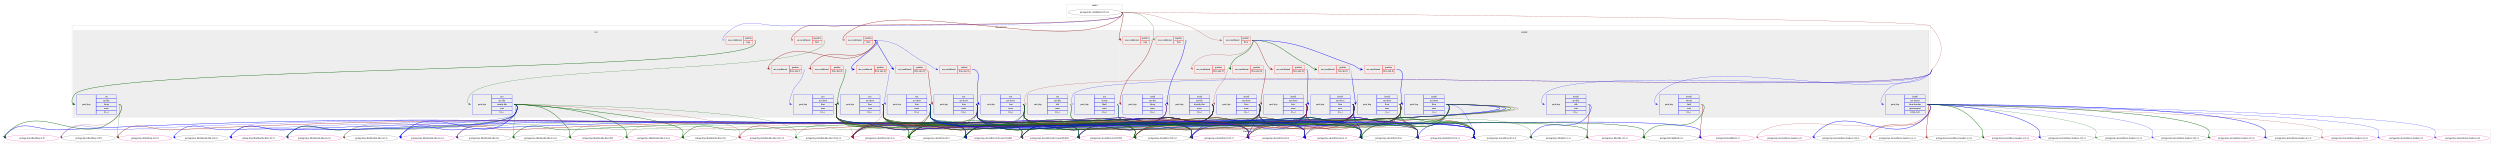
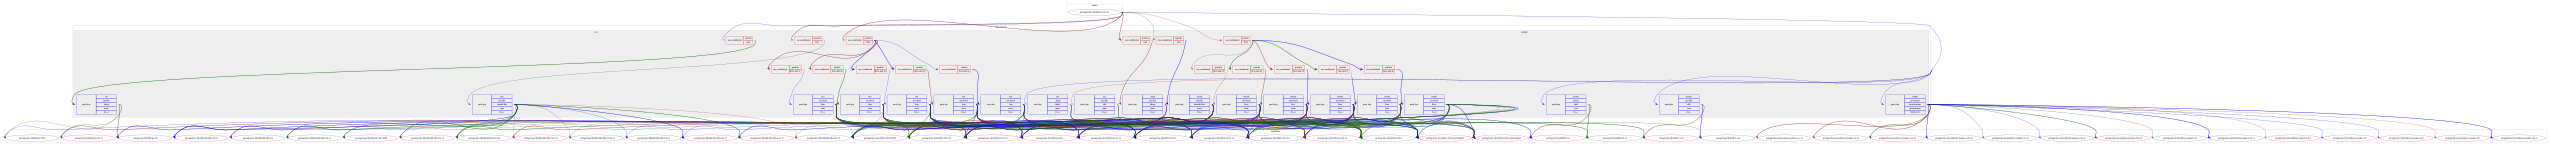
none -> (2180, 138)
